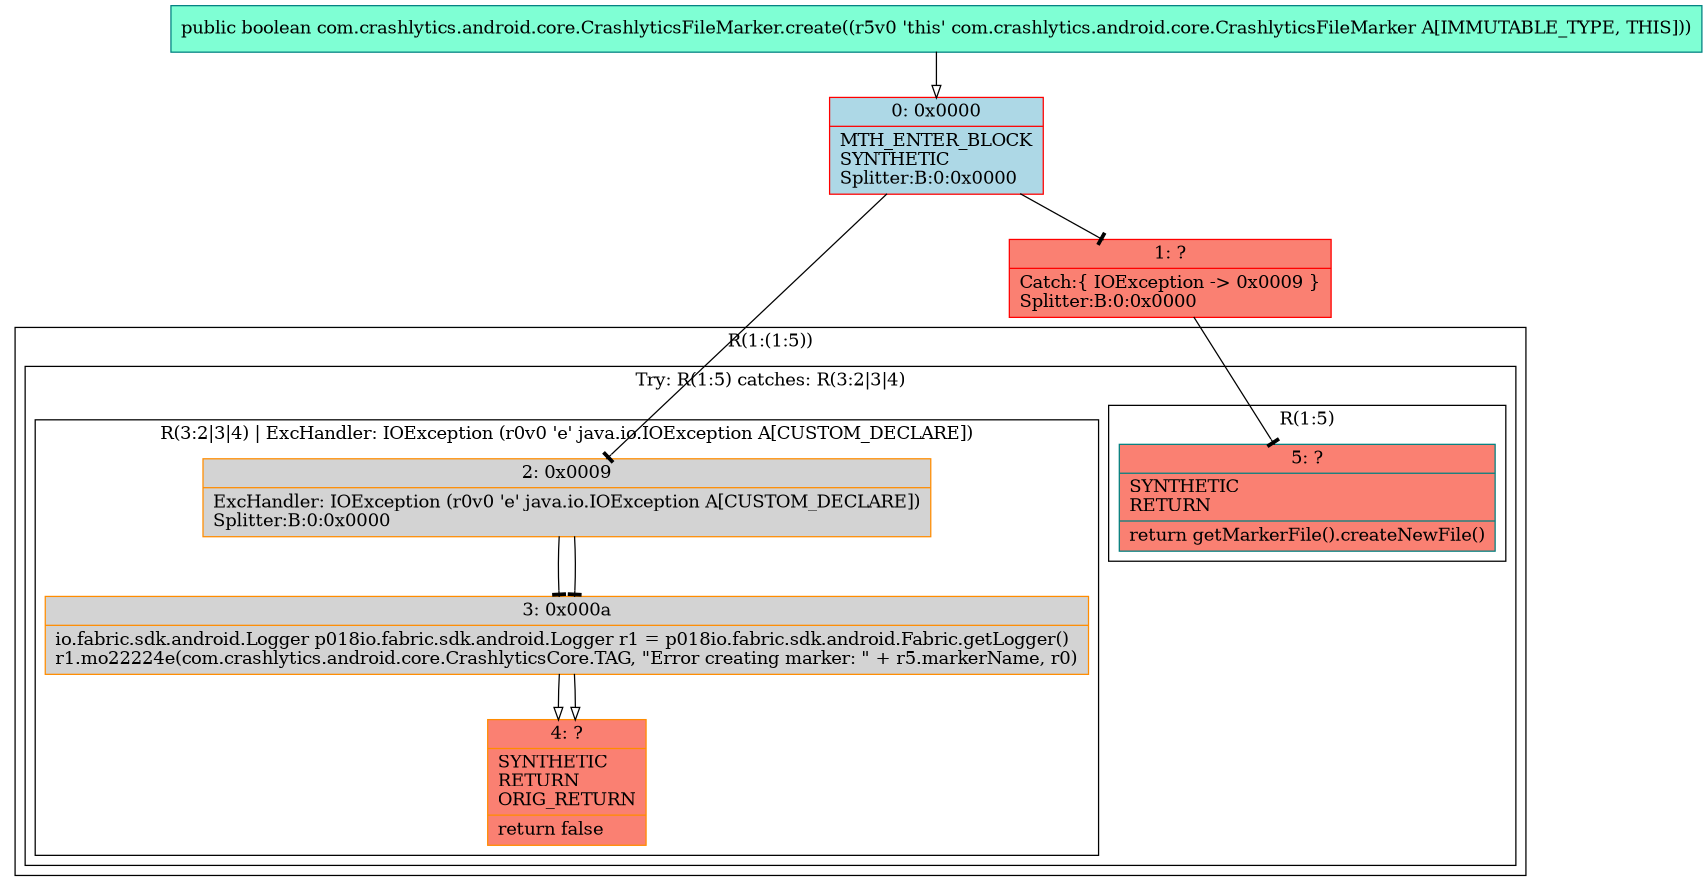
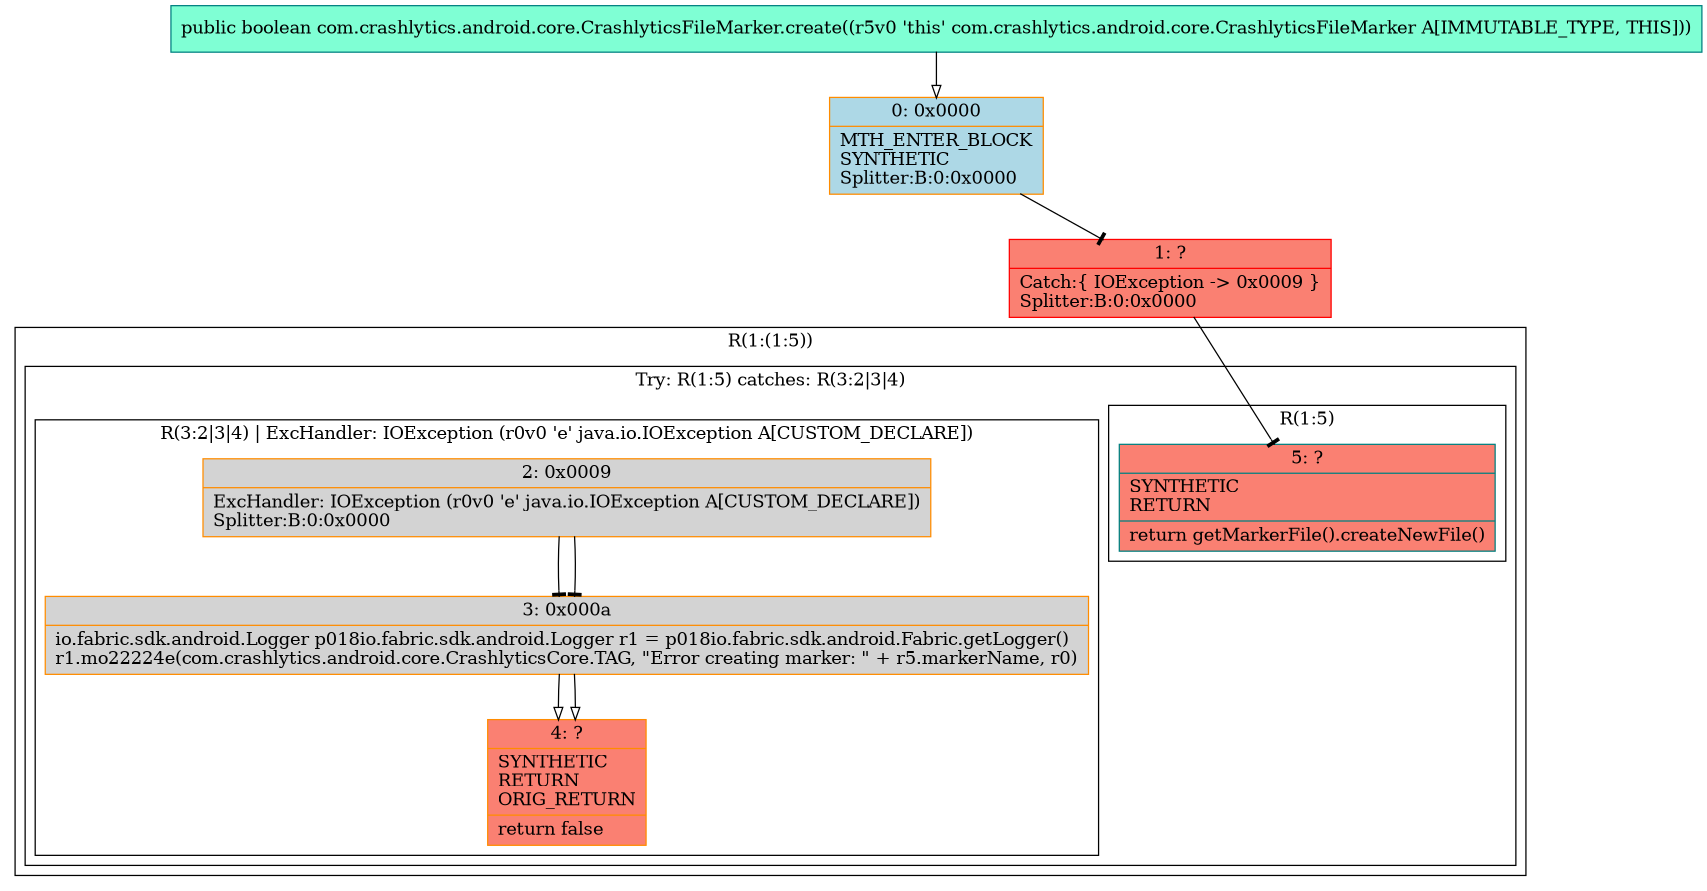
(936, 146) -> (936, 146)
(756, 318) -> none
